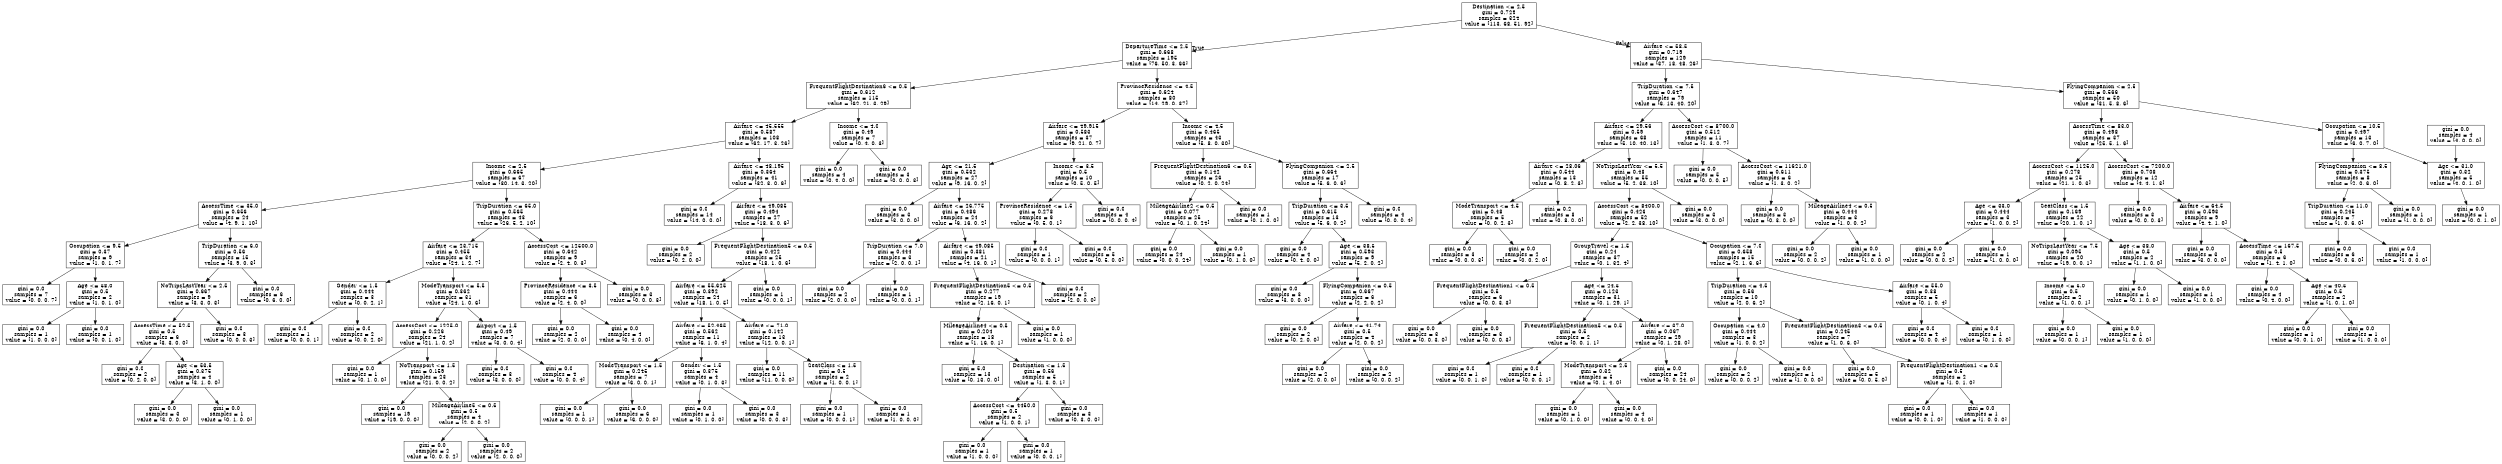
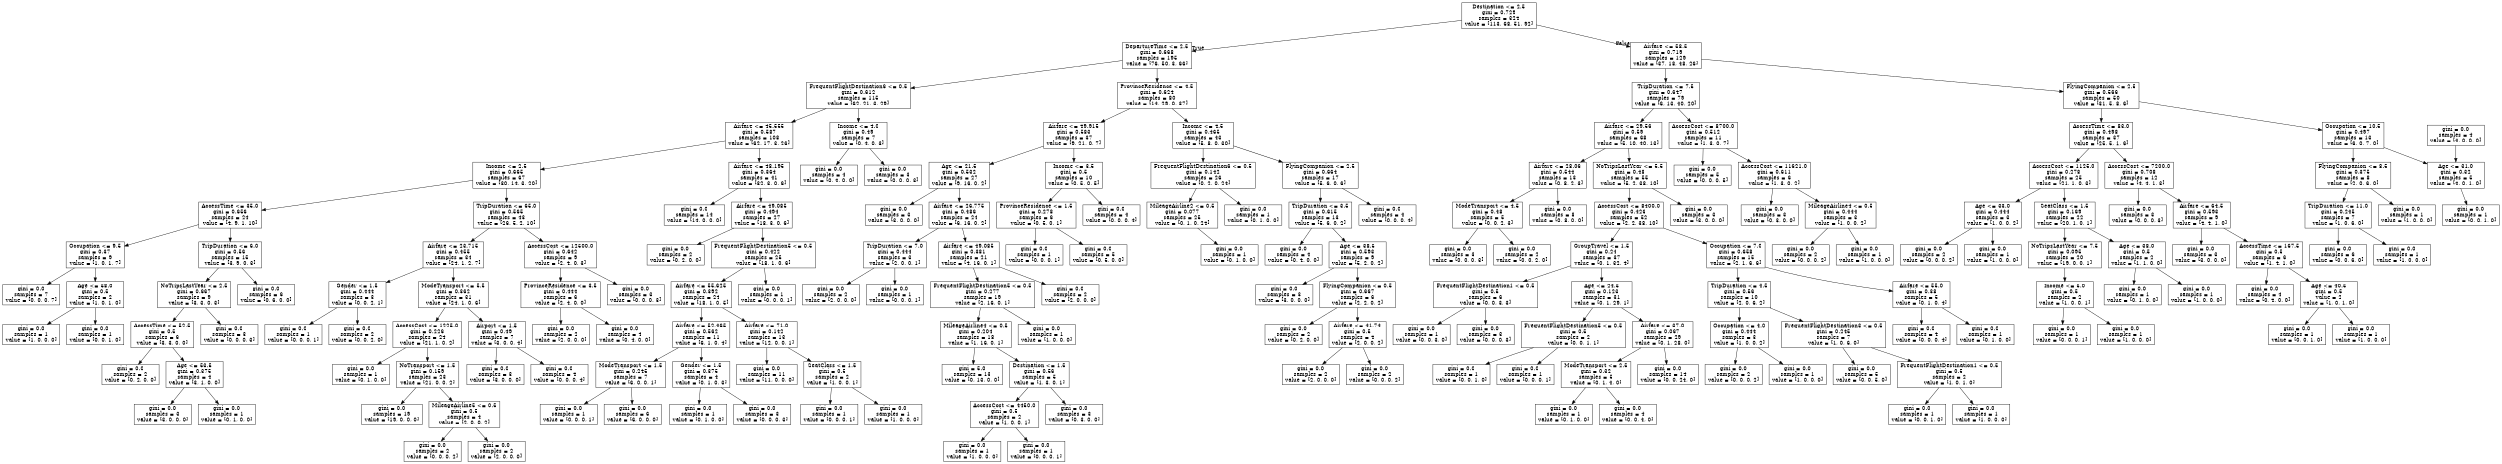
(1558, 215) -> (1558, 215)
(1164, 255) -> none
(2329, 295) -> (2329, 295)
(1422, 335) -> (1422, 335)
(1668, 375) -> (1668, 375)
